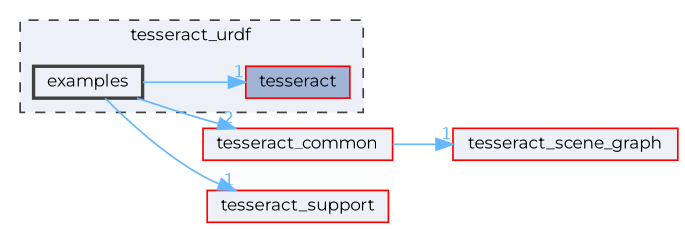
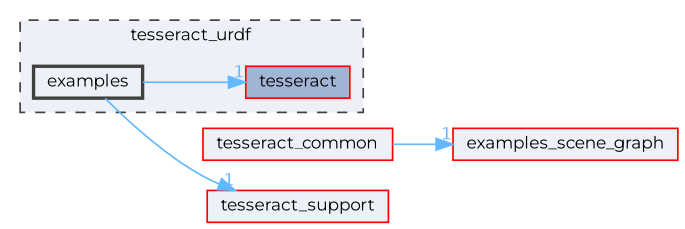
(178, 111) -> none
(565, 144) -> (565, 144)
